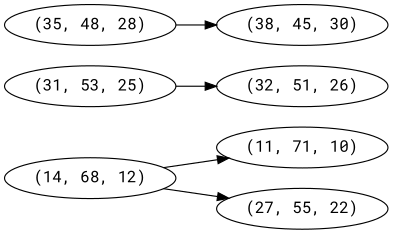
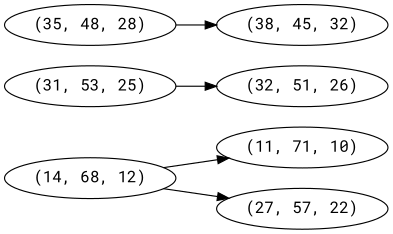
(302, 25) -> (302, 25)
(302, 209) -> (302, 209)
